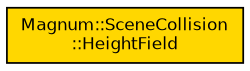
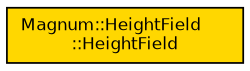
(125, 35) -> (125, 35)
